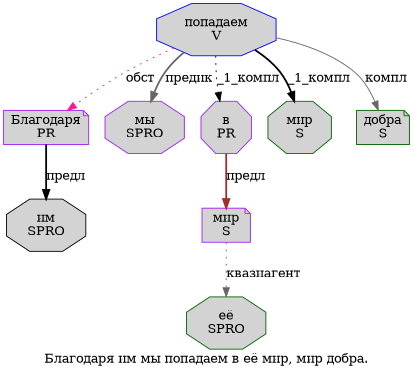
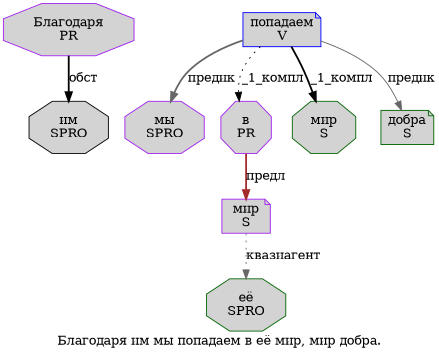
(216, 30) -> (282, 30)
(123, 74) -> none
(386, 79) -> (411, 79)
(46, 127) -> (69, 30)
(66, 176) -> (83, 79)
